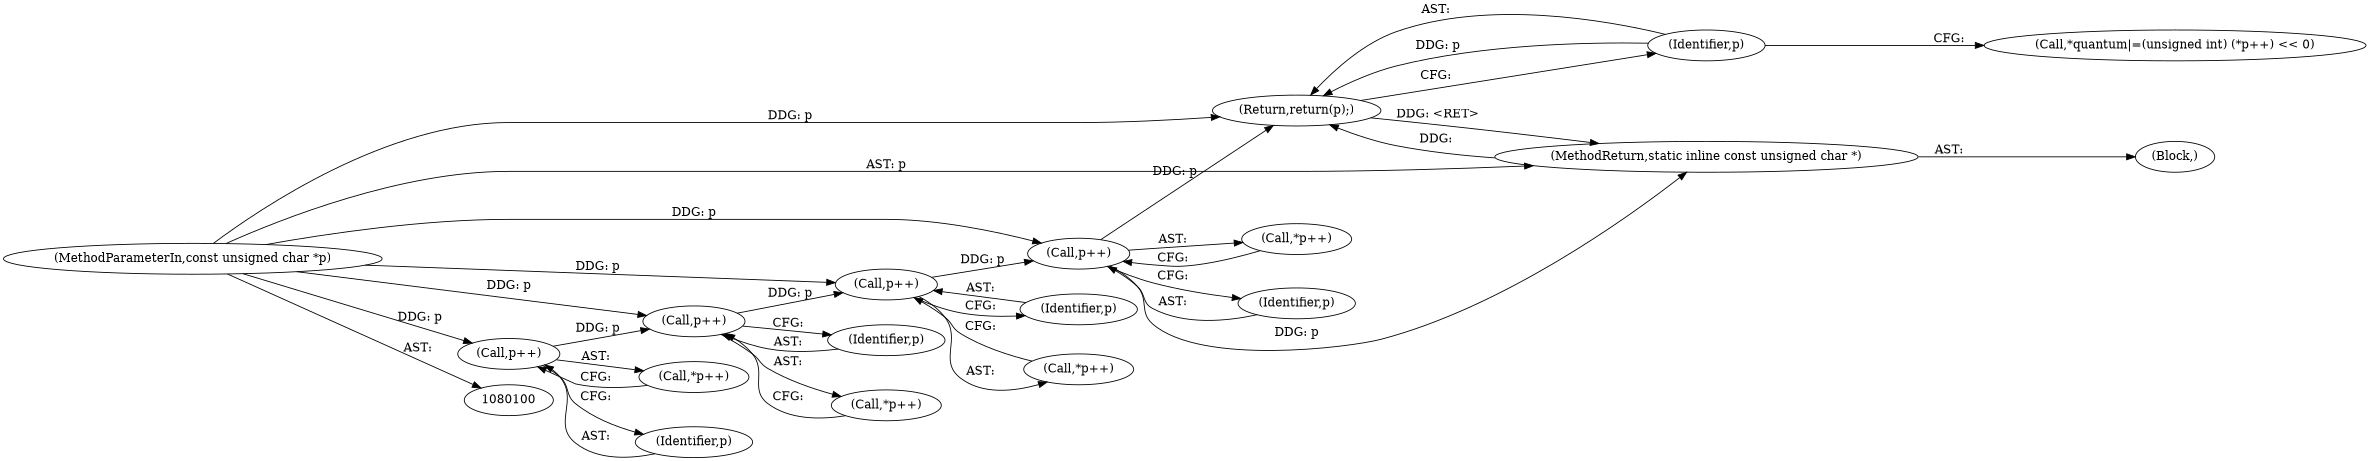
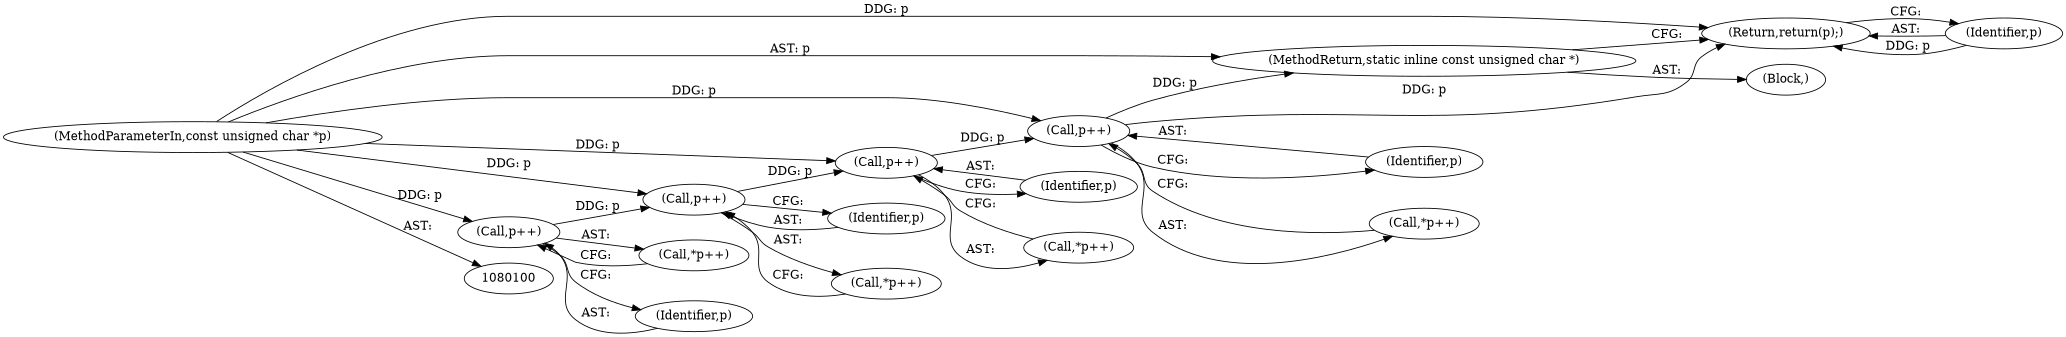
(2175, 45) -> none
(1481, 130) -> none
(1438, 139) -> (1669, 35)
